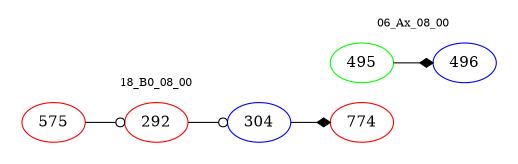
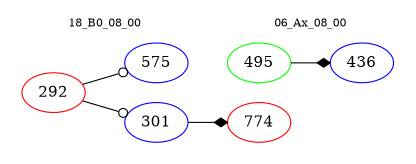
(465, 63) -> (362, 63)
(54, 122) -> (156, 63)
(101, 122) -> (101, 79)
(259, 122) -> (156, 122)
